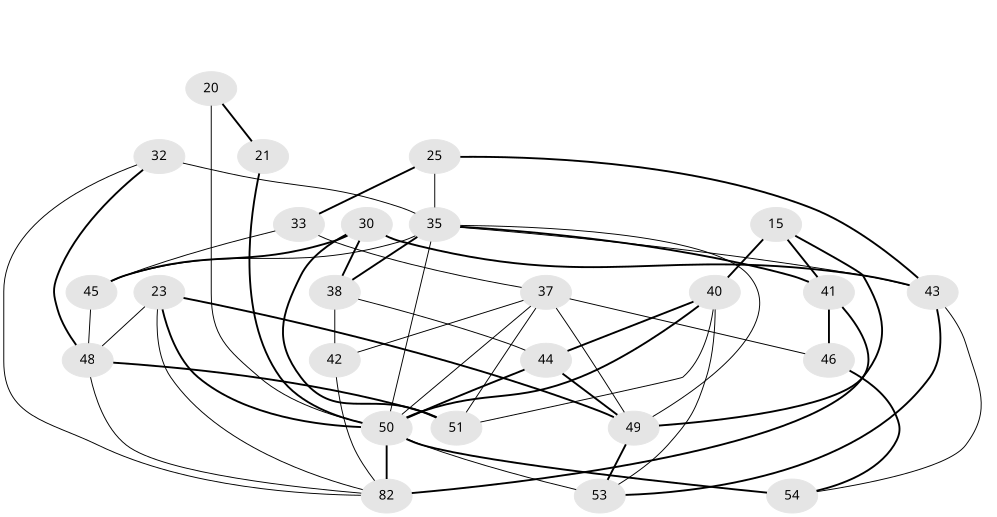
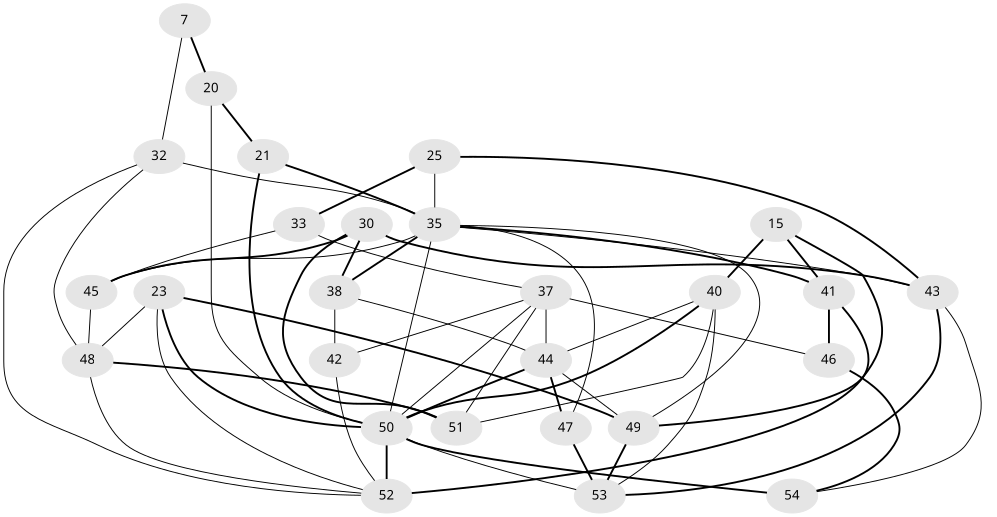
none -> (185, 21)
none -> (347, 187)
(71, 248) -> (71, 248)
(630, 326) -> (630, 326)
(591, 360) -> (546, 326)
(587, 392) -> (587, 392)
none -> (566, 428)
(387, 496) -> (387, 496)
